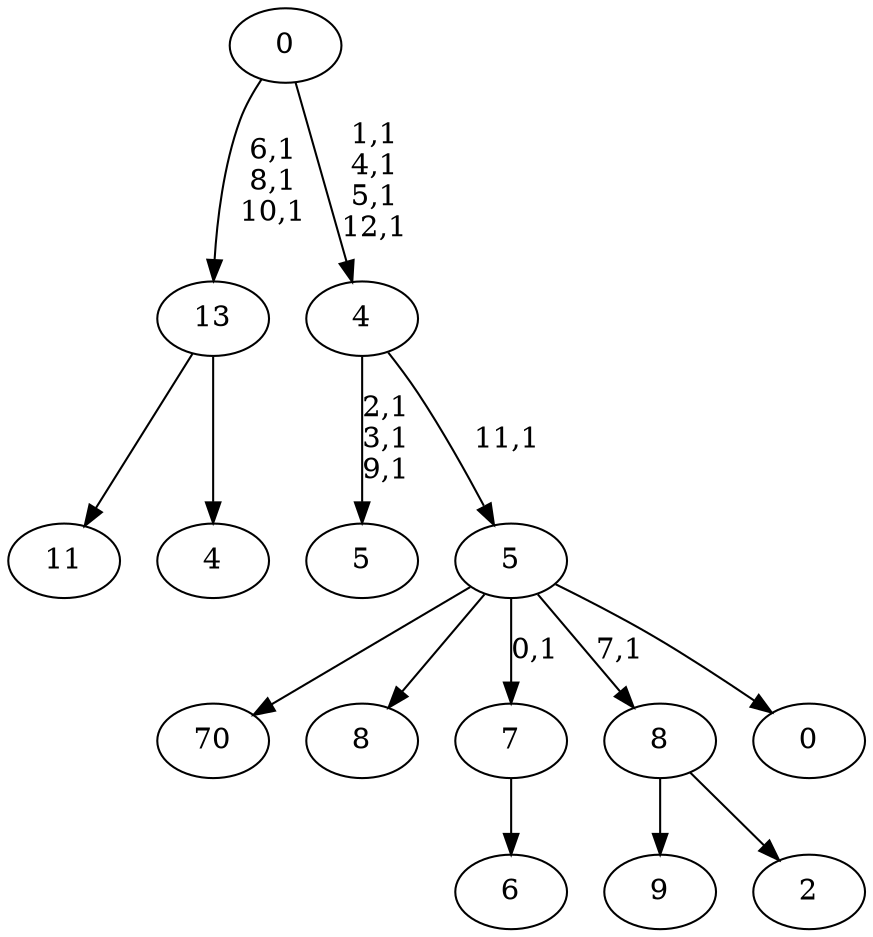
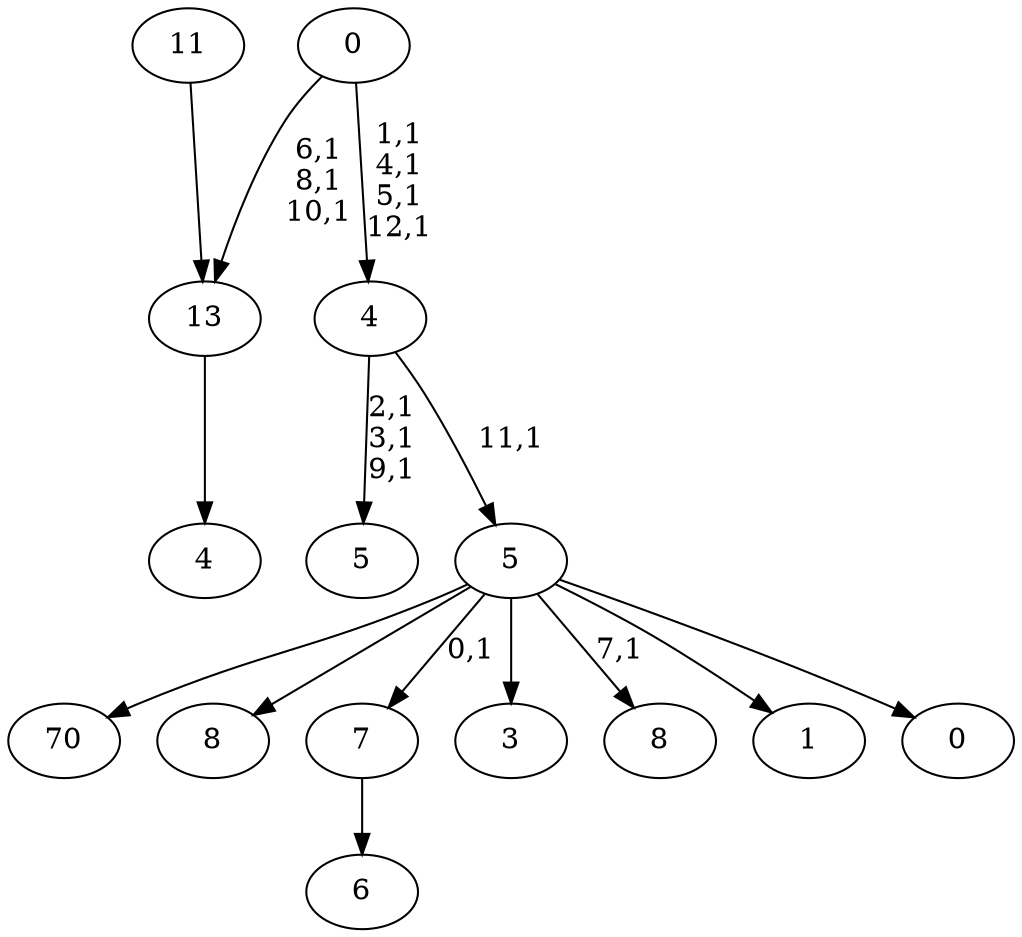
(144, 431) -> (196, 171)
none -> (511, 741)
none -> (809, 741)
(660, 892) -> none
(809, 892) -> none
